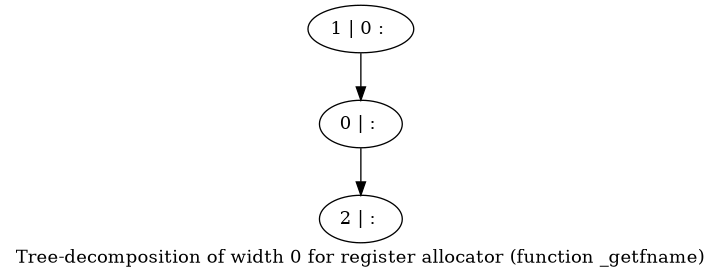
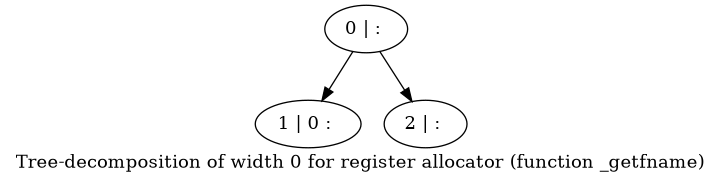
(361, 70) -> (341, 71)
